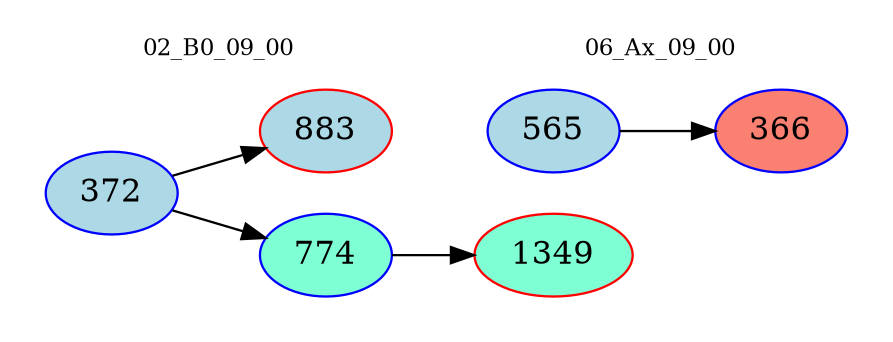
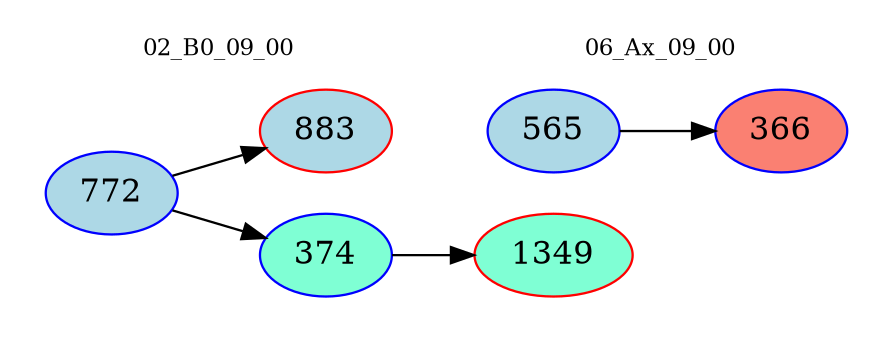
(112, 193) -> (112, 193)
(326, 255) -> (326, 255)
